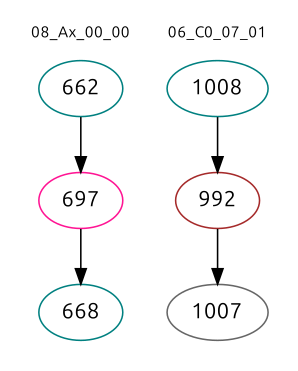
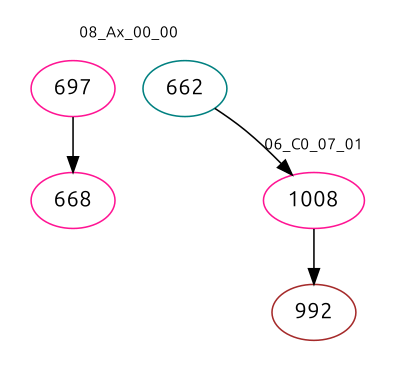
(218, 89) -> (314, 200)
(81, 137) -> (262, 145)
(81, 312) -> (73, 200)
(218, 312) -> none
